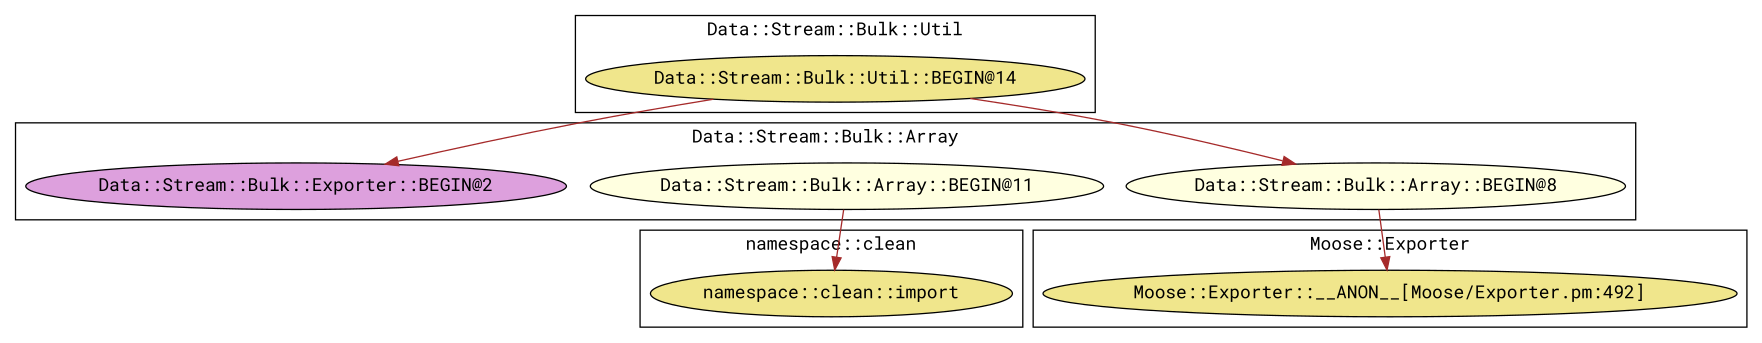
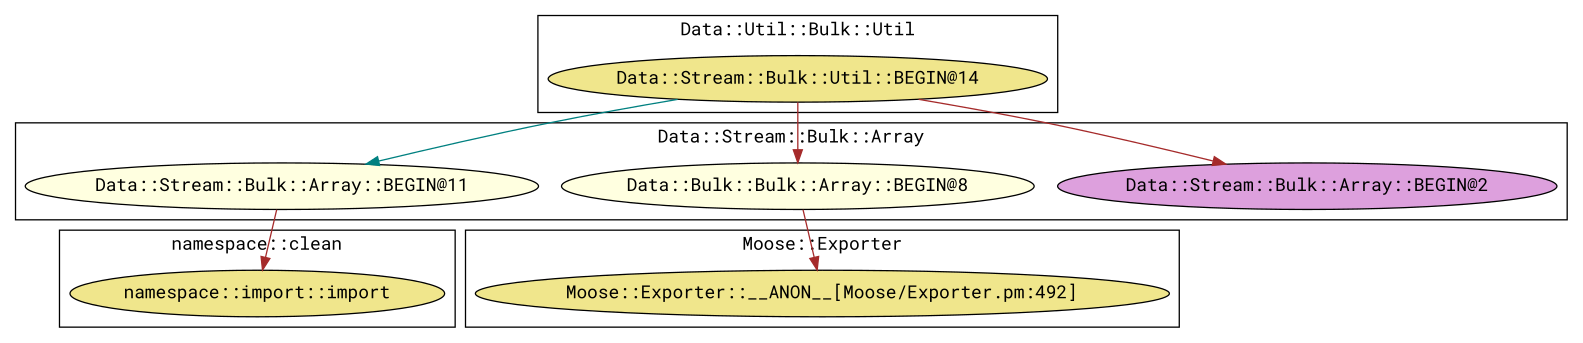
(835, 30) -> (798, 30)
none -> (505, 132)
(296, 186) -> (1307, 186)
(1376, 186) -> (798, 186)
(831, 294) -> (257, 294)
